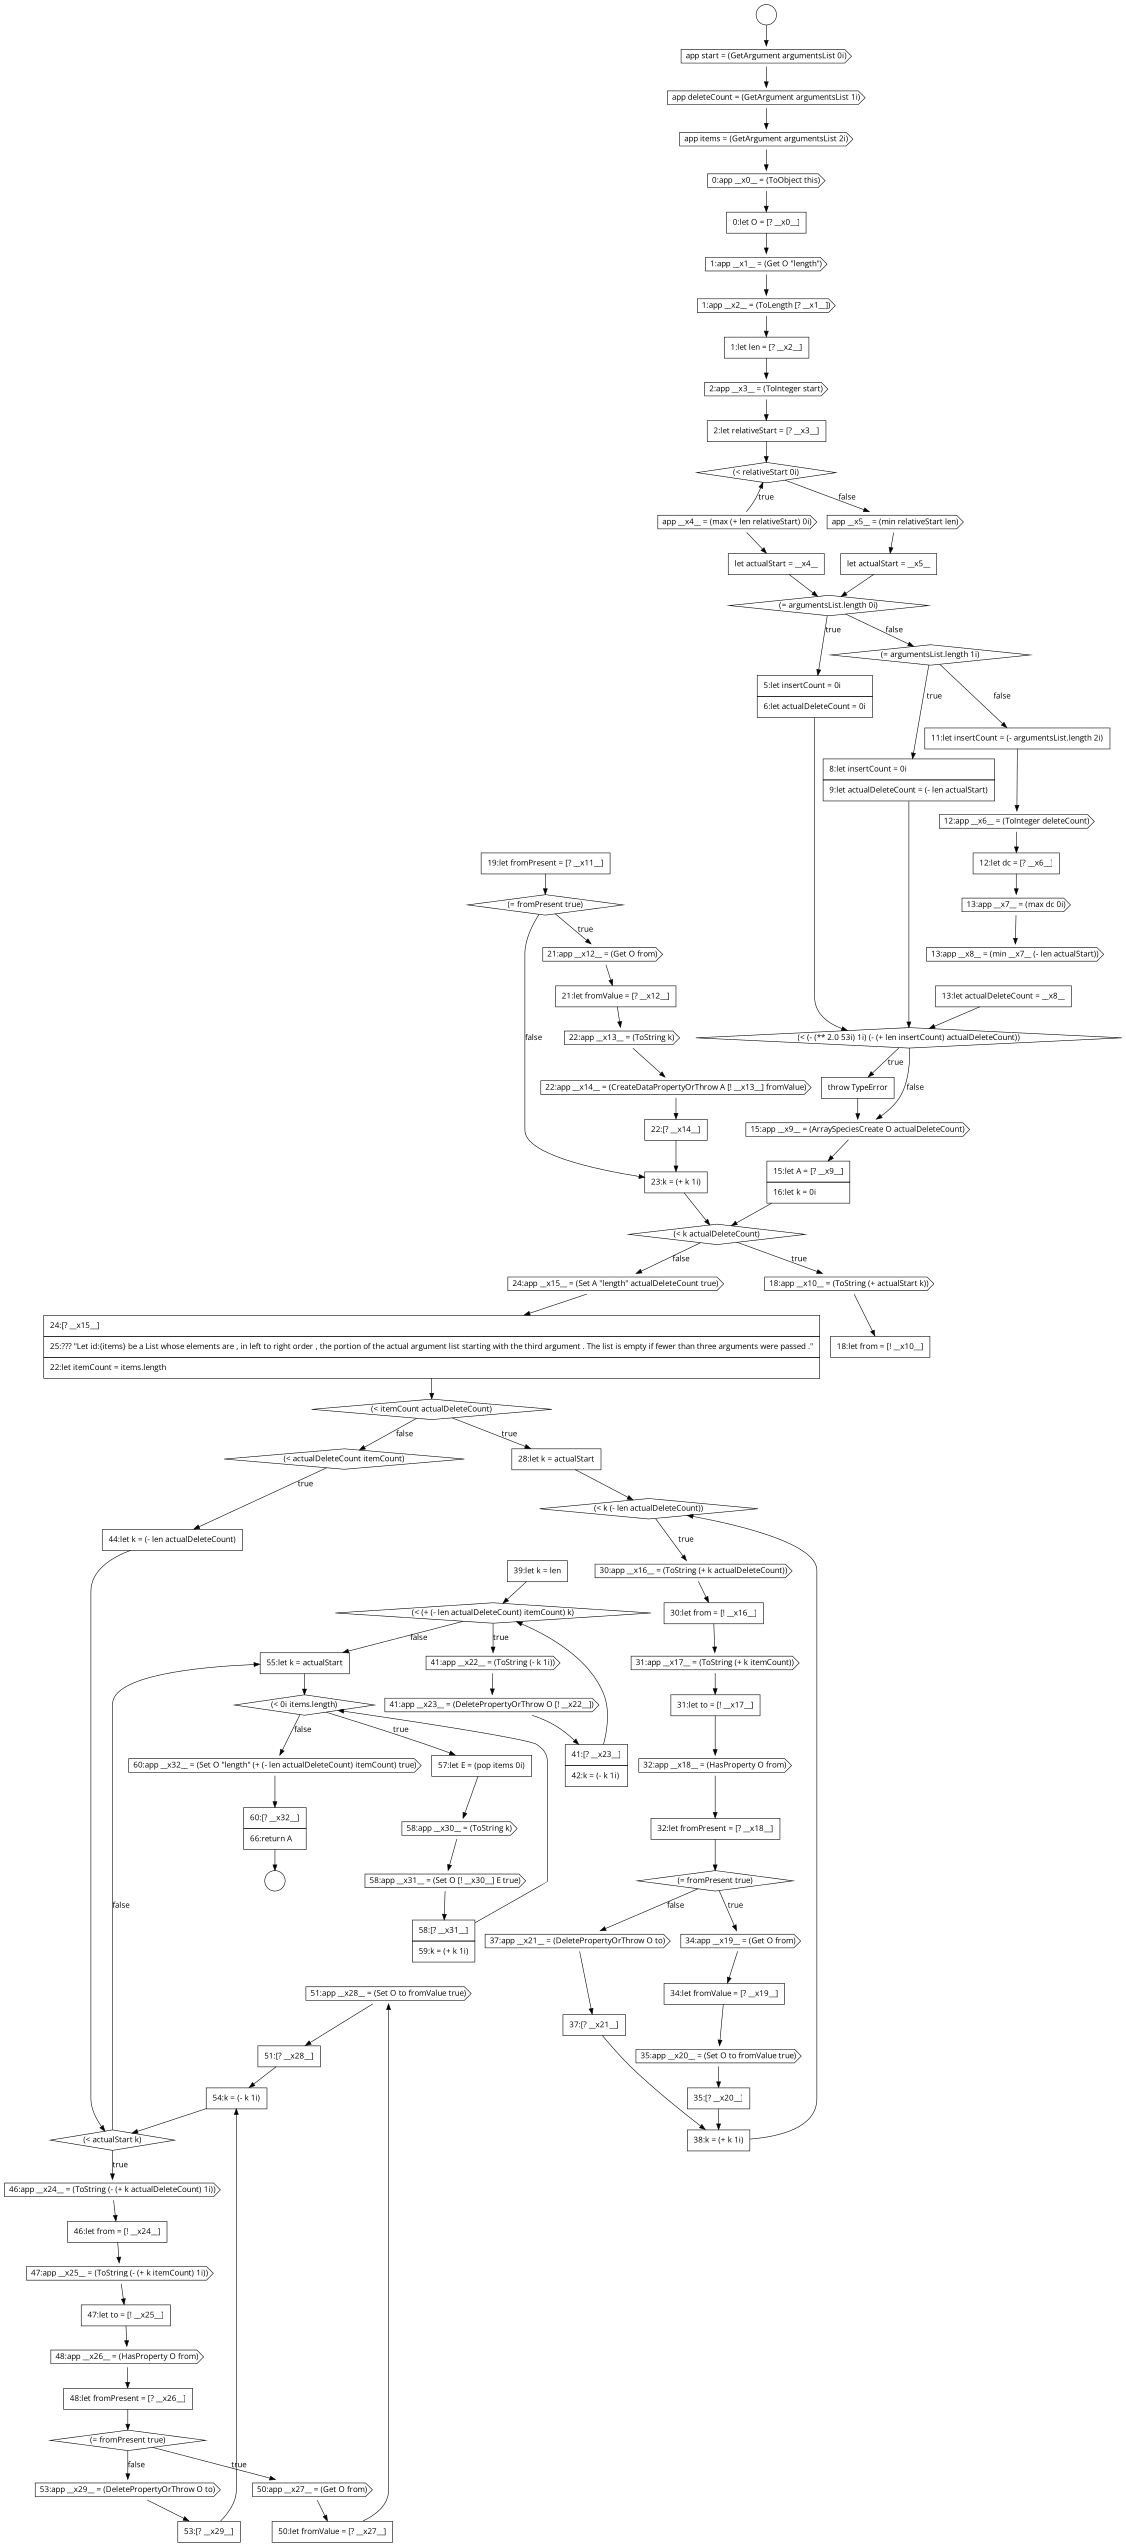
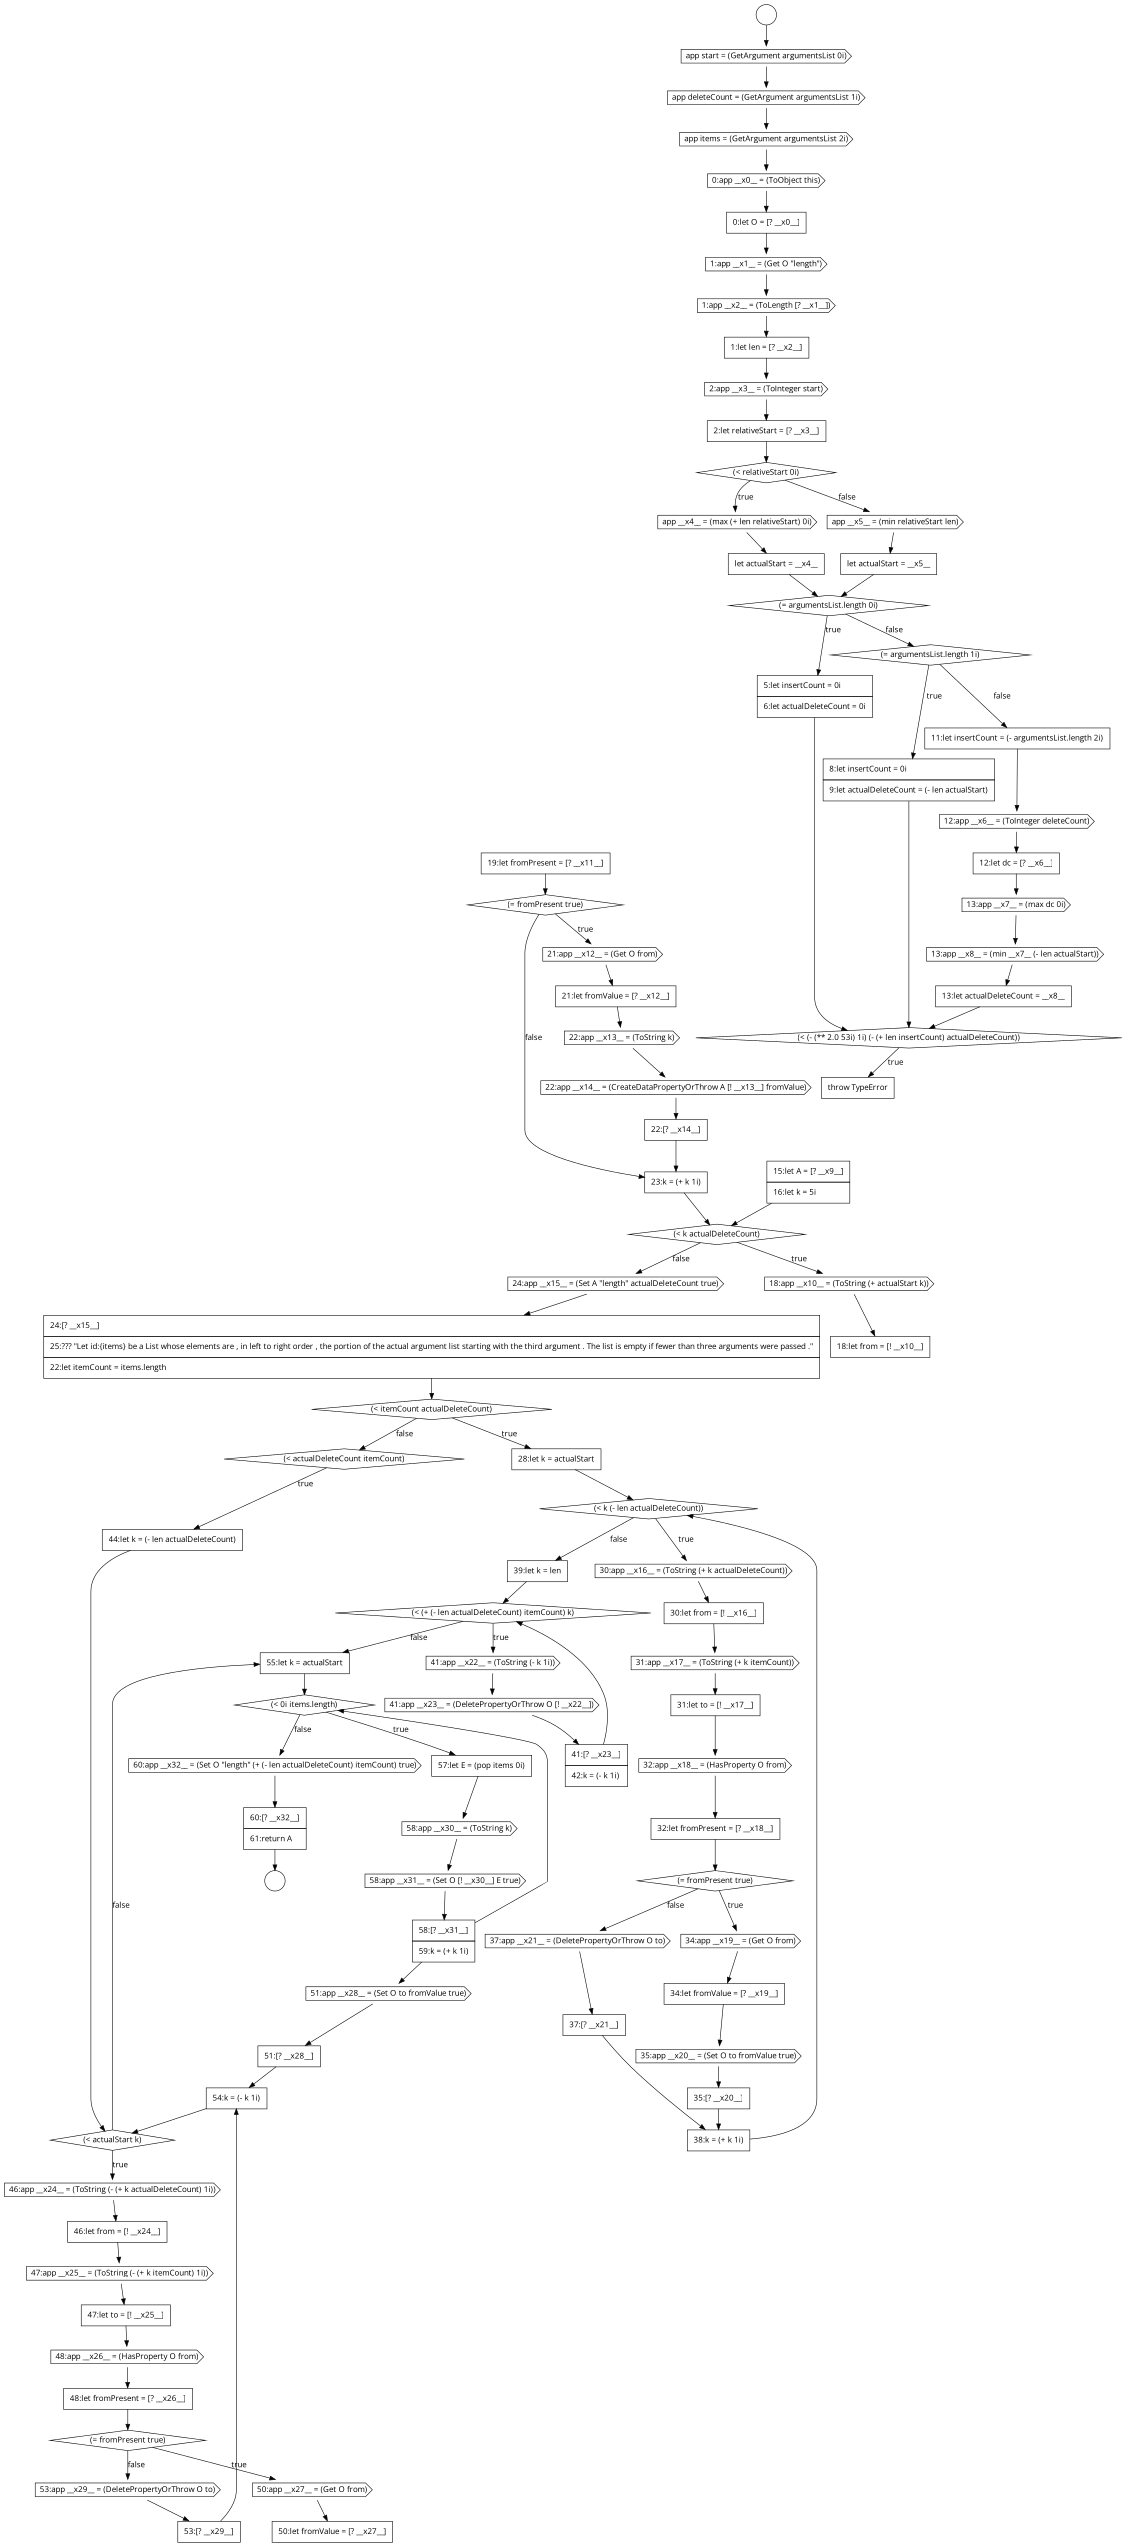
(755, 500) -> (739, 491)
none -> (1010, 972)
(858, 1130) -> none
(795, 1192) -> (795, 1192)
none -> (597, 1538)
(271, 1839) -> (271, 1839)
(389, 2271) -> (412, 1971)
